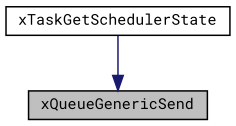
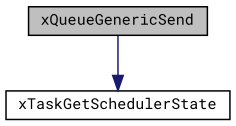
(118, 56) -> (118, 56)
